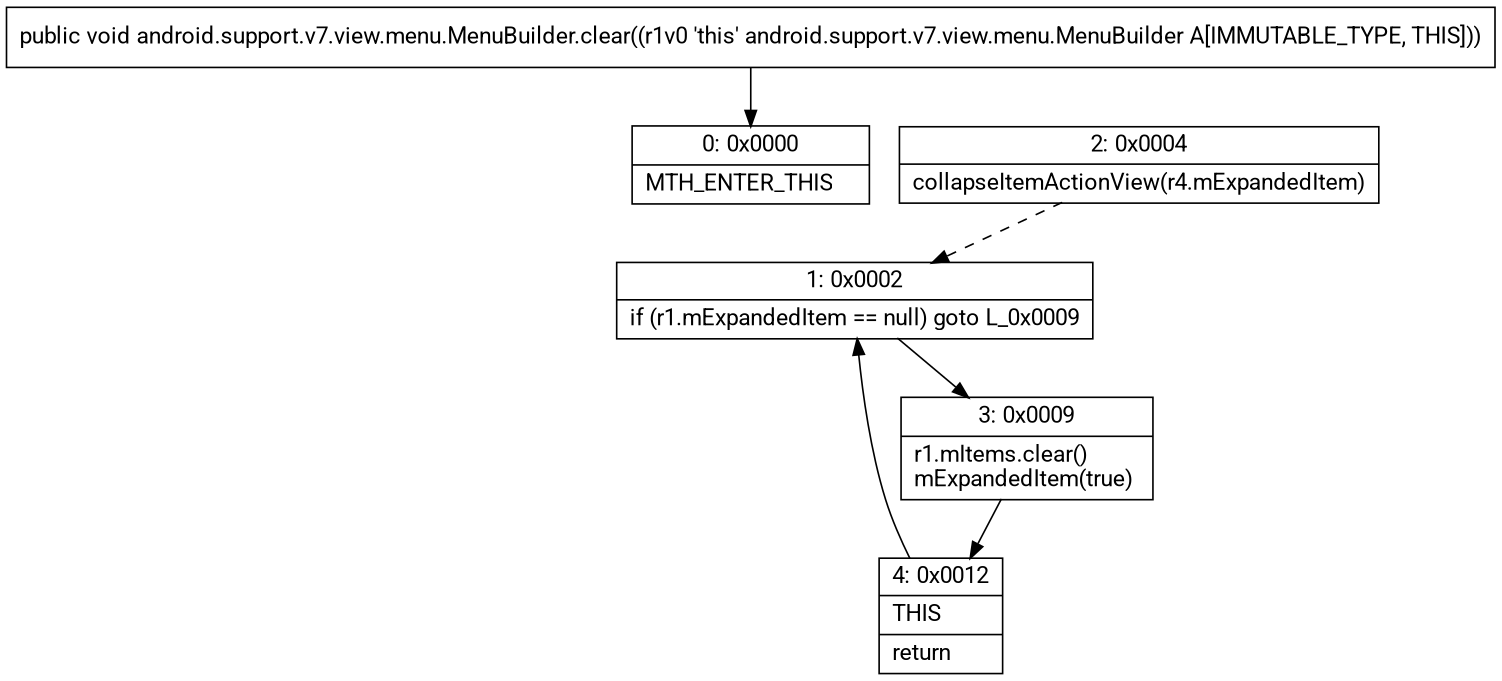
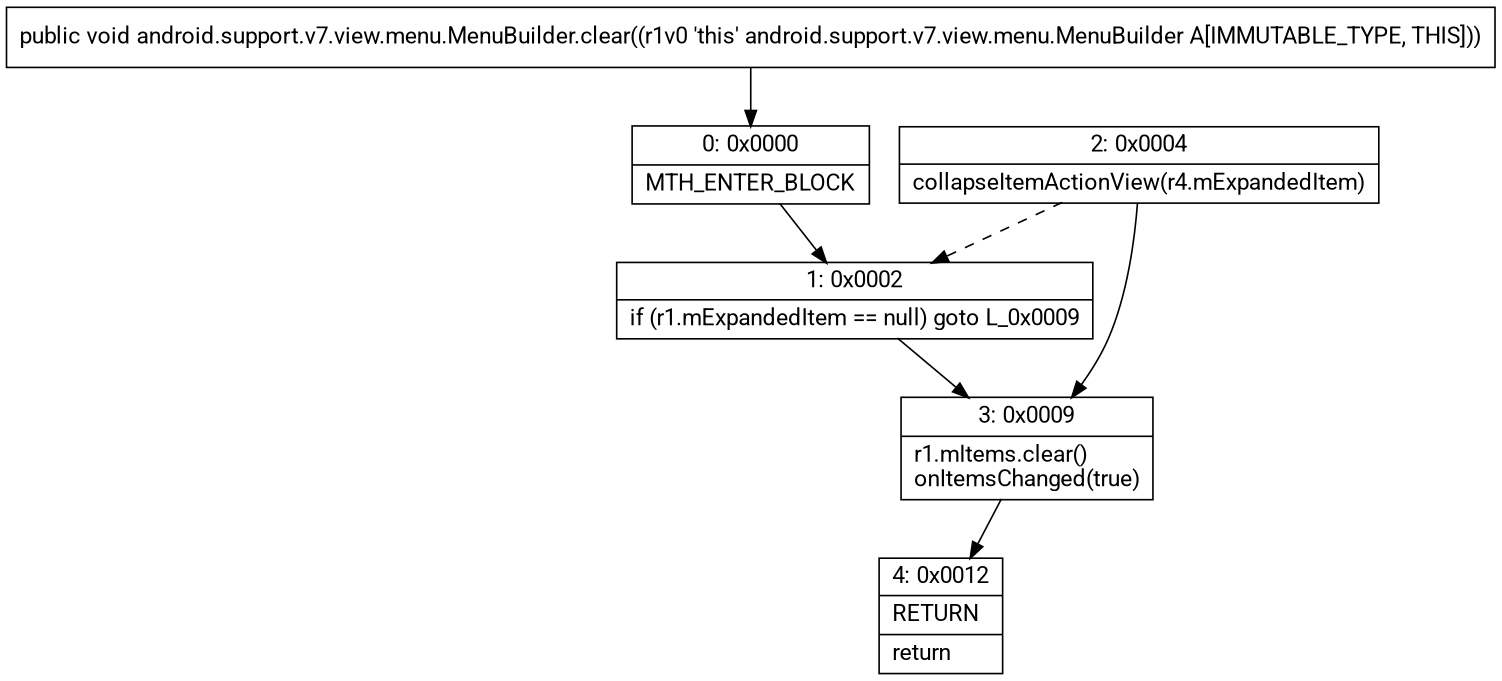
(739, 184) -> (751, 184)
none -> (1122, 298)
(875, 459) -> (798, 227)
(1024, 479) -> (1027, 479)
(917, 614) -> (936, 614)
